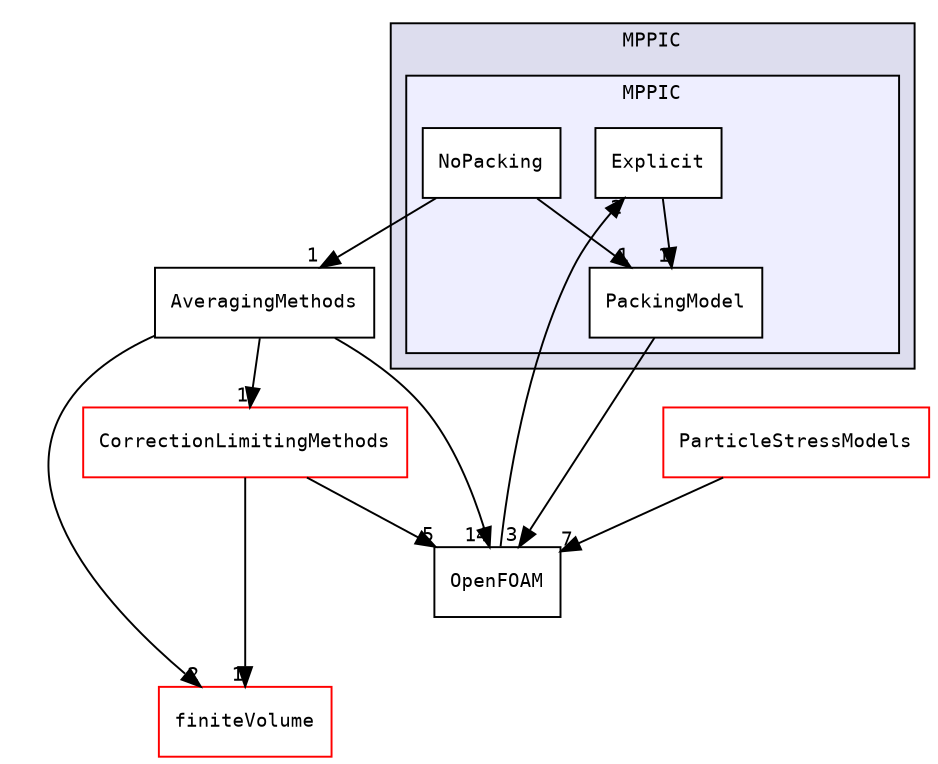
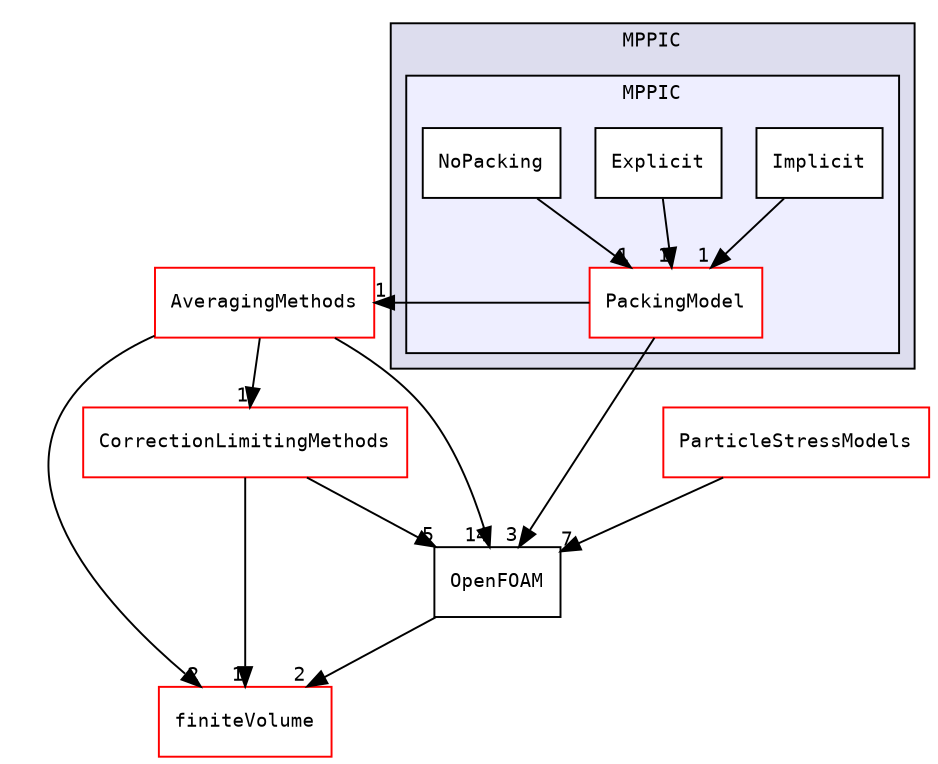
none -> (820, 163)
(377, 234) -> (492, 303)
(265, 303) -> (265, 303)
(676, 303) -> (676, 303)
(532, 380) -> (380, 647)
